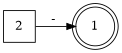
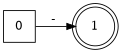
(19, 26) -> (19, 26)
